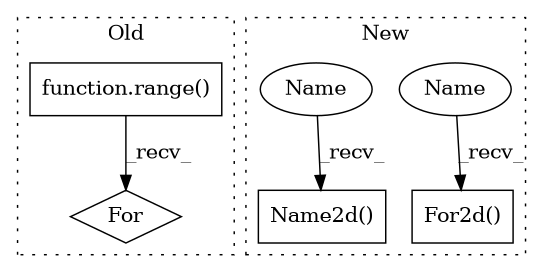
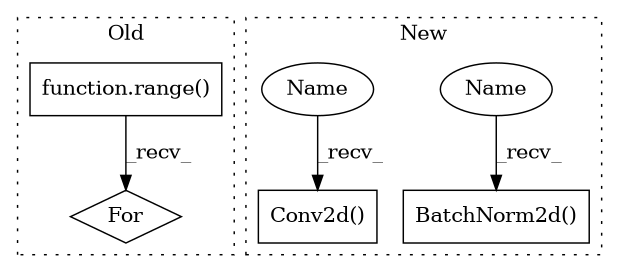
(322, 217) -> (318, 217)
(463, 217) -> (496, 217)
